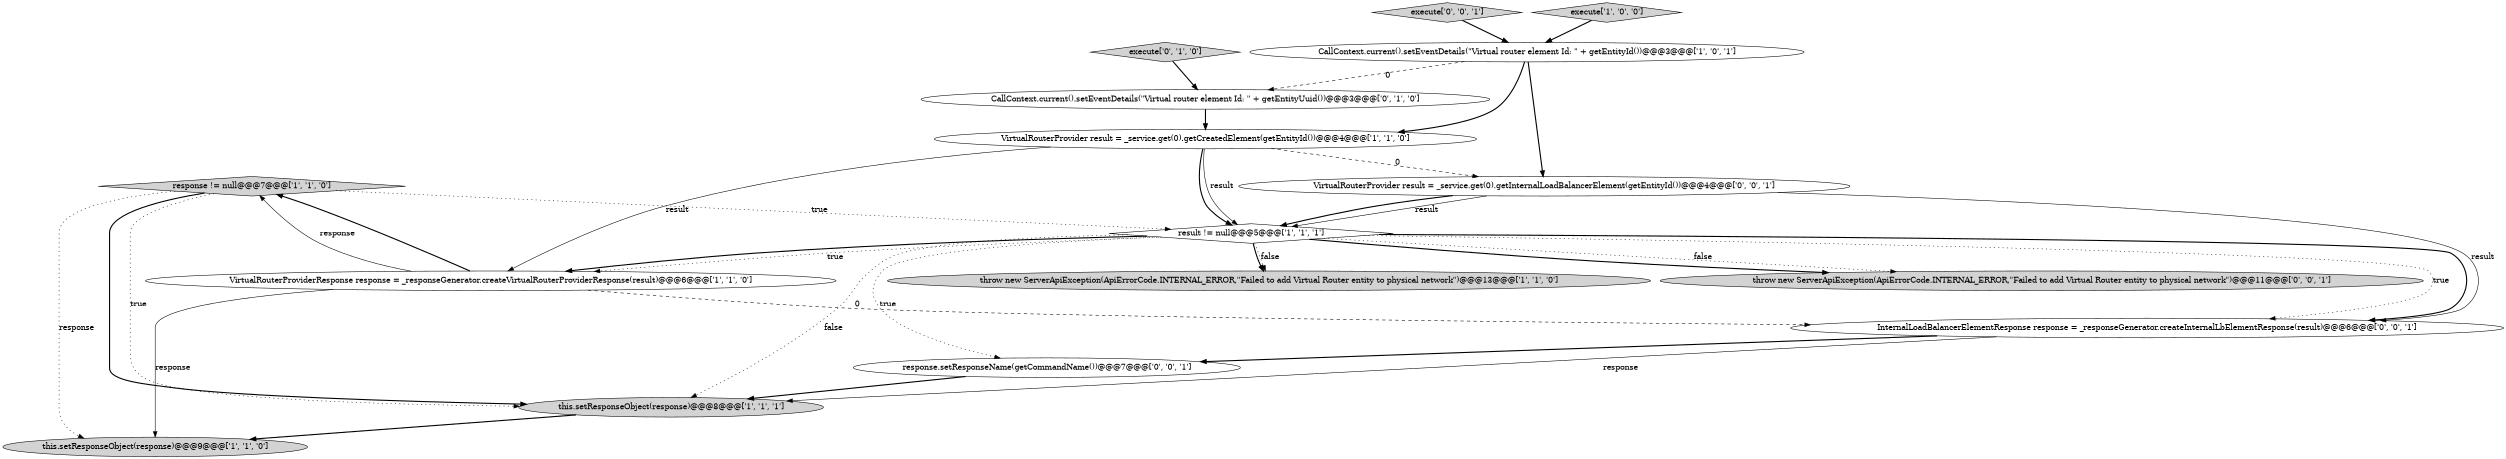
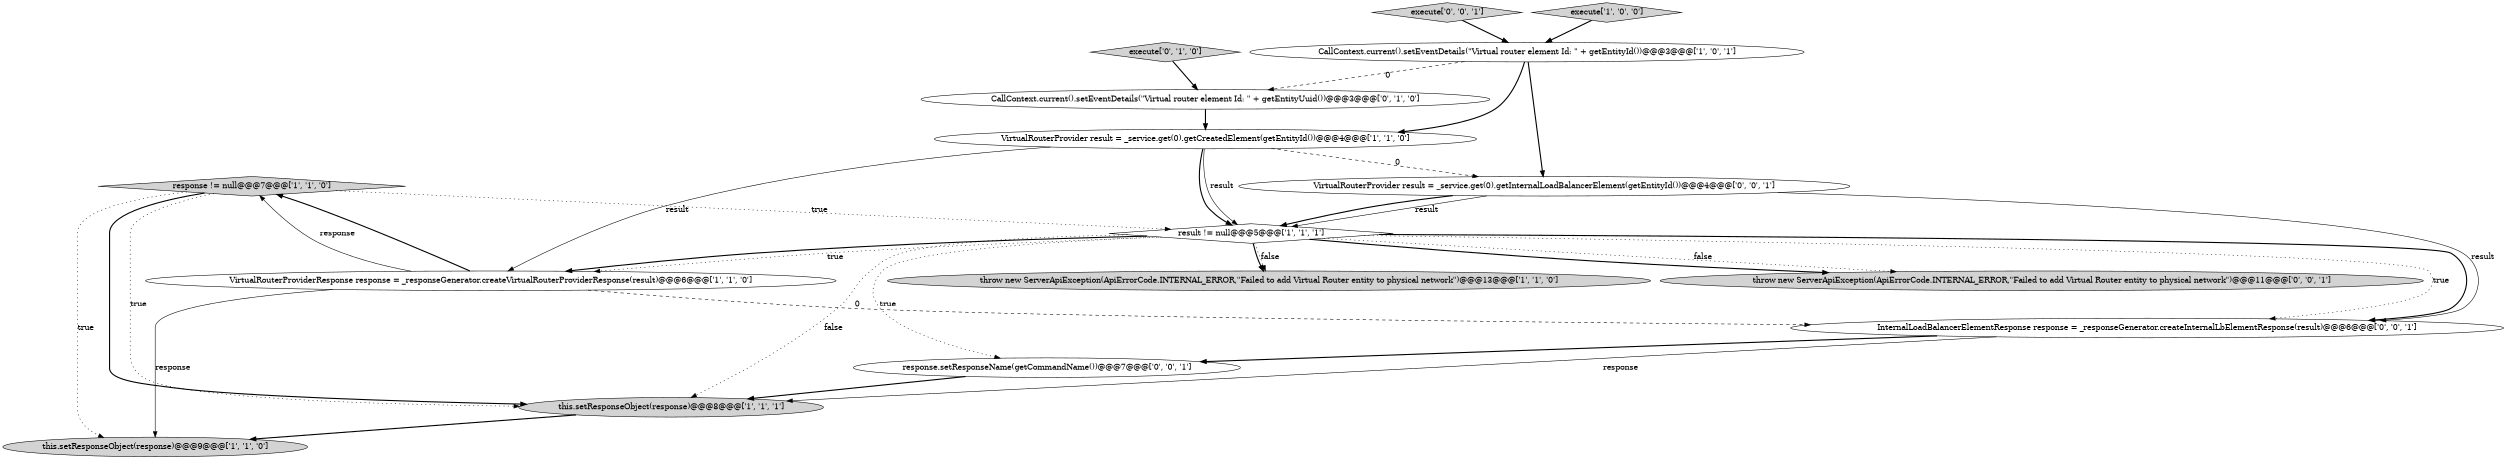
(77, 328) -> (86, 328)
